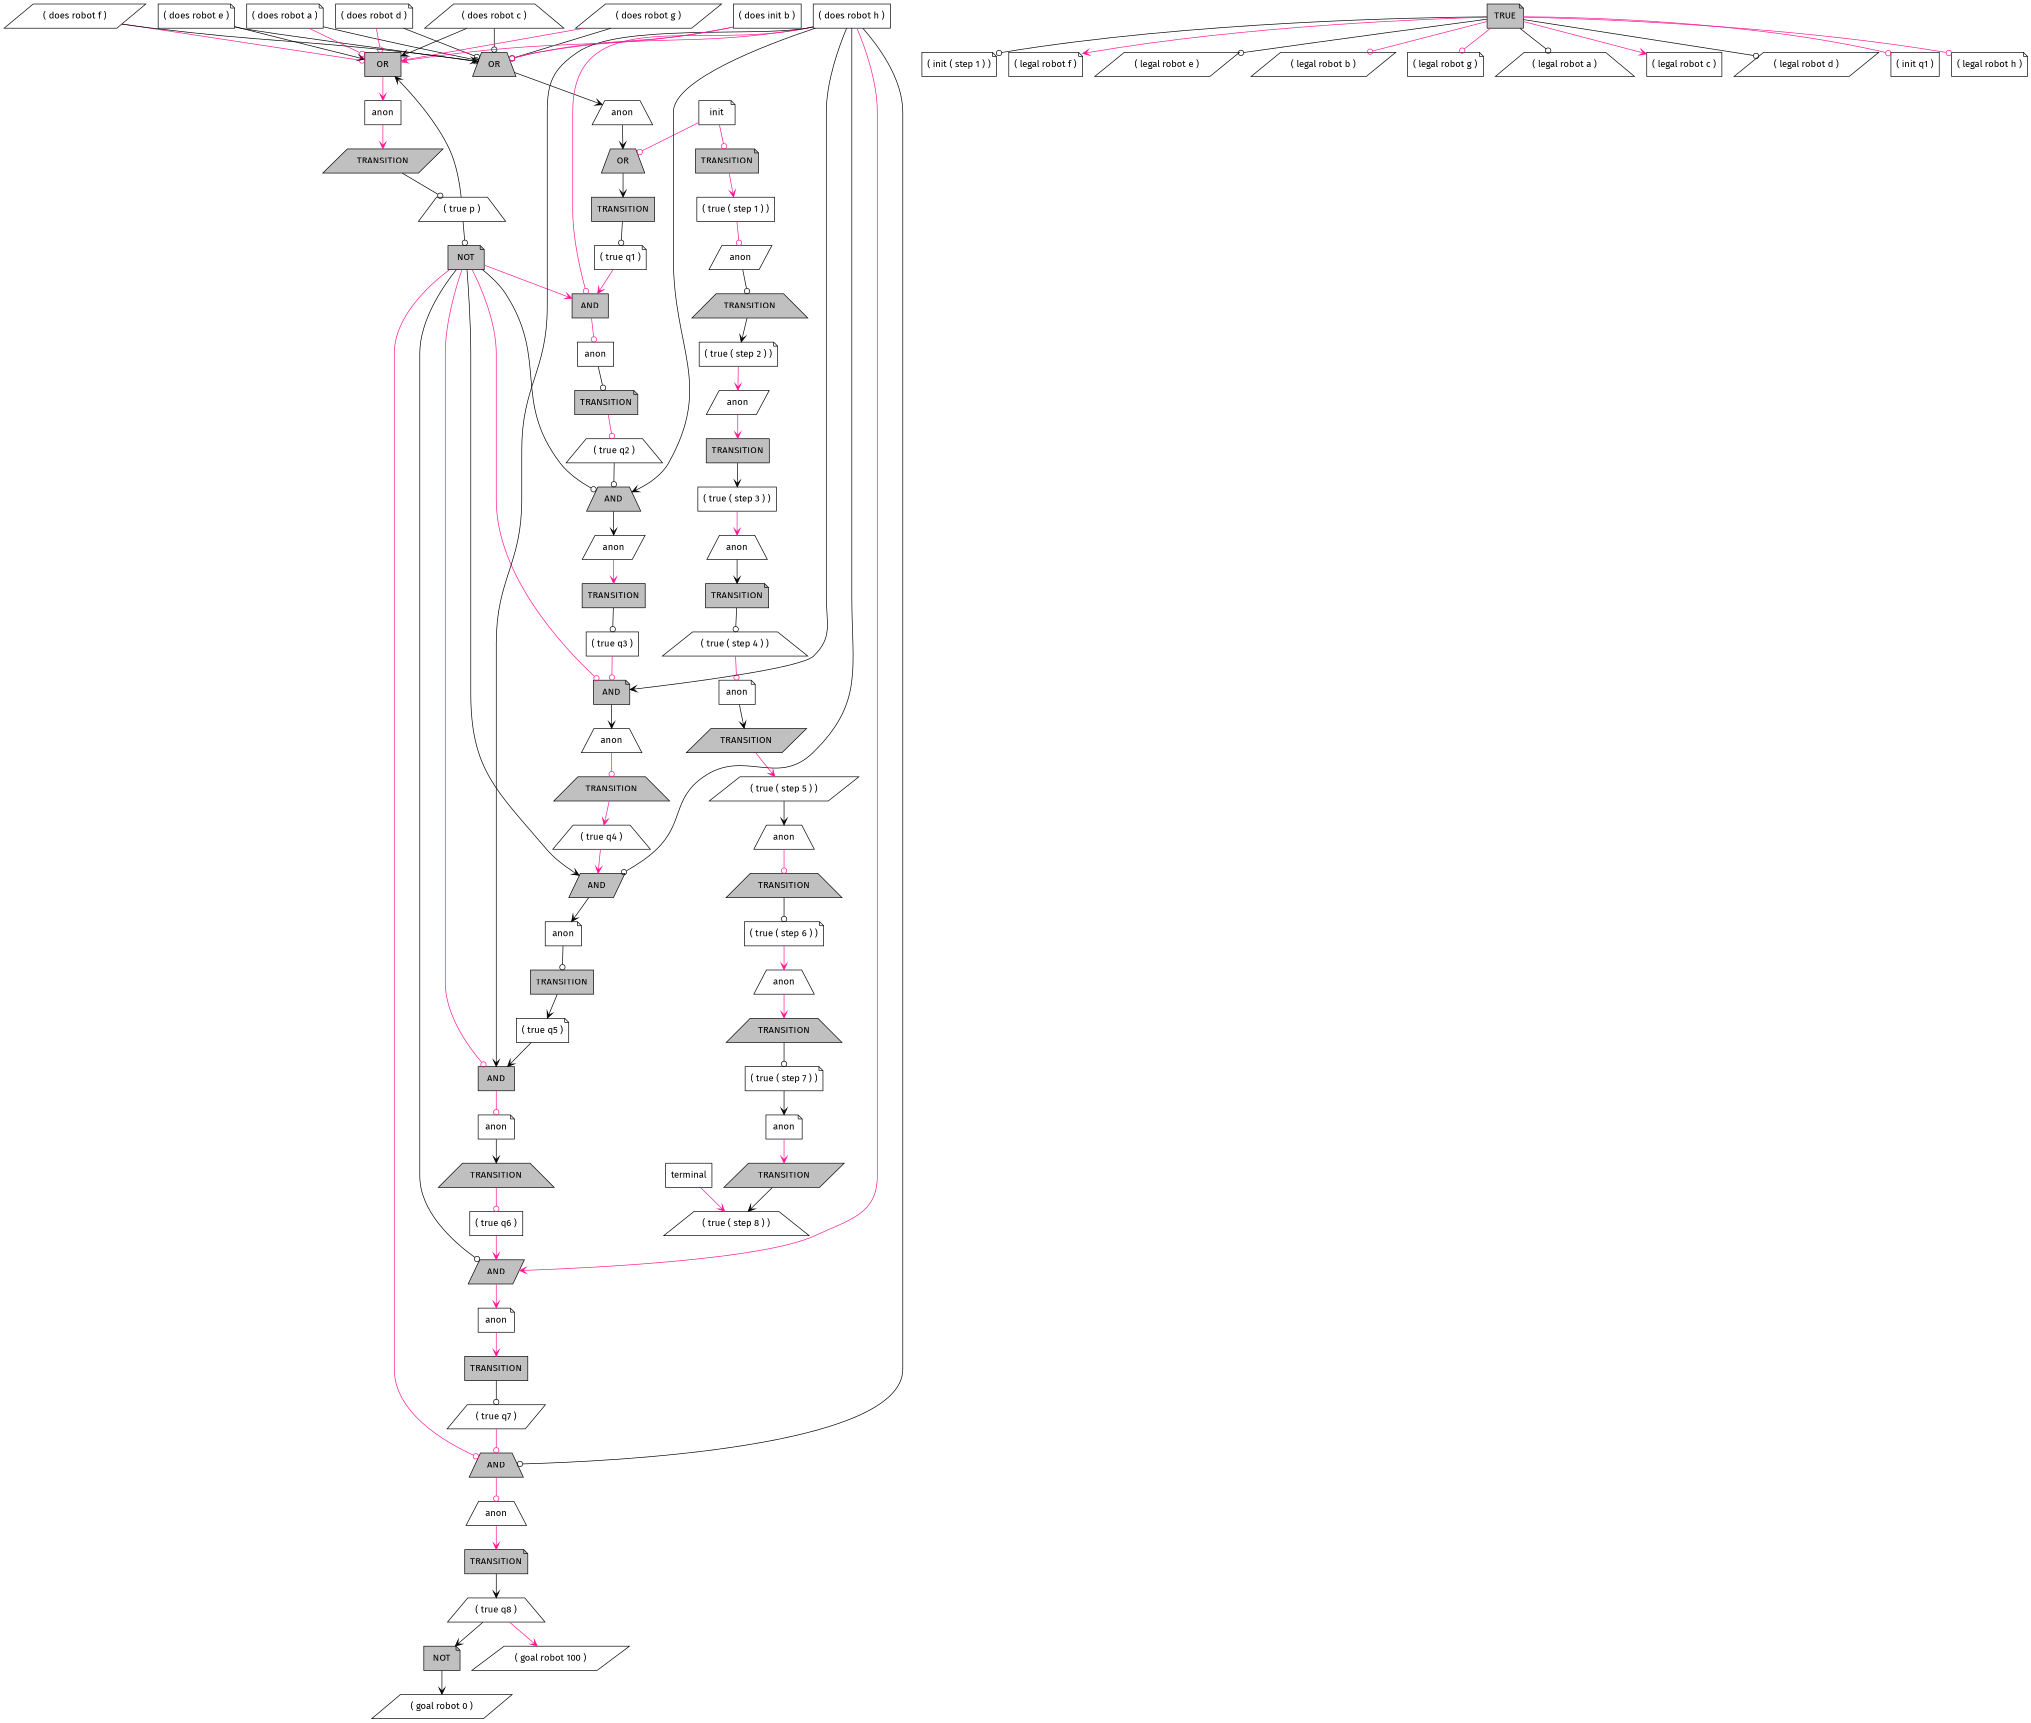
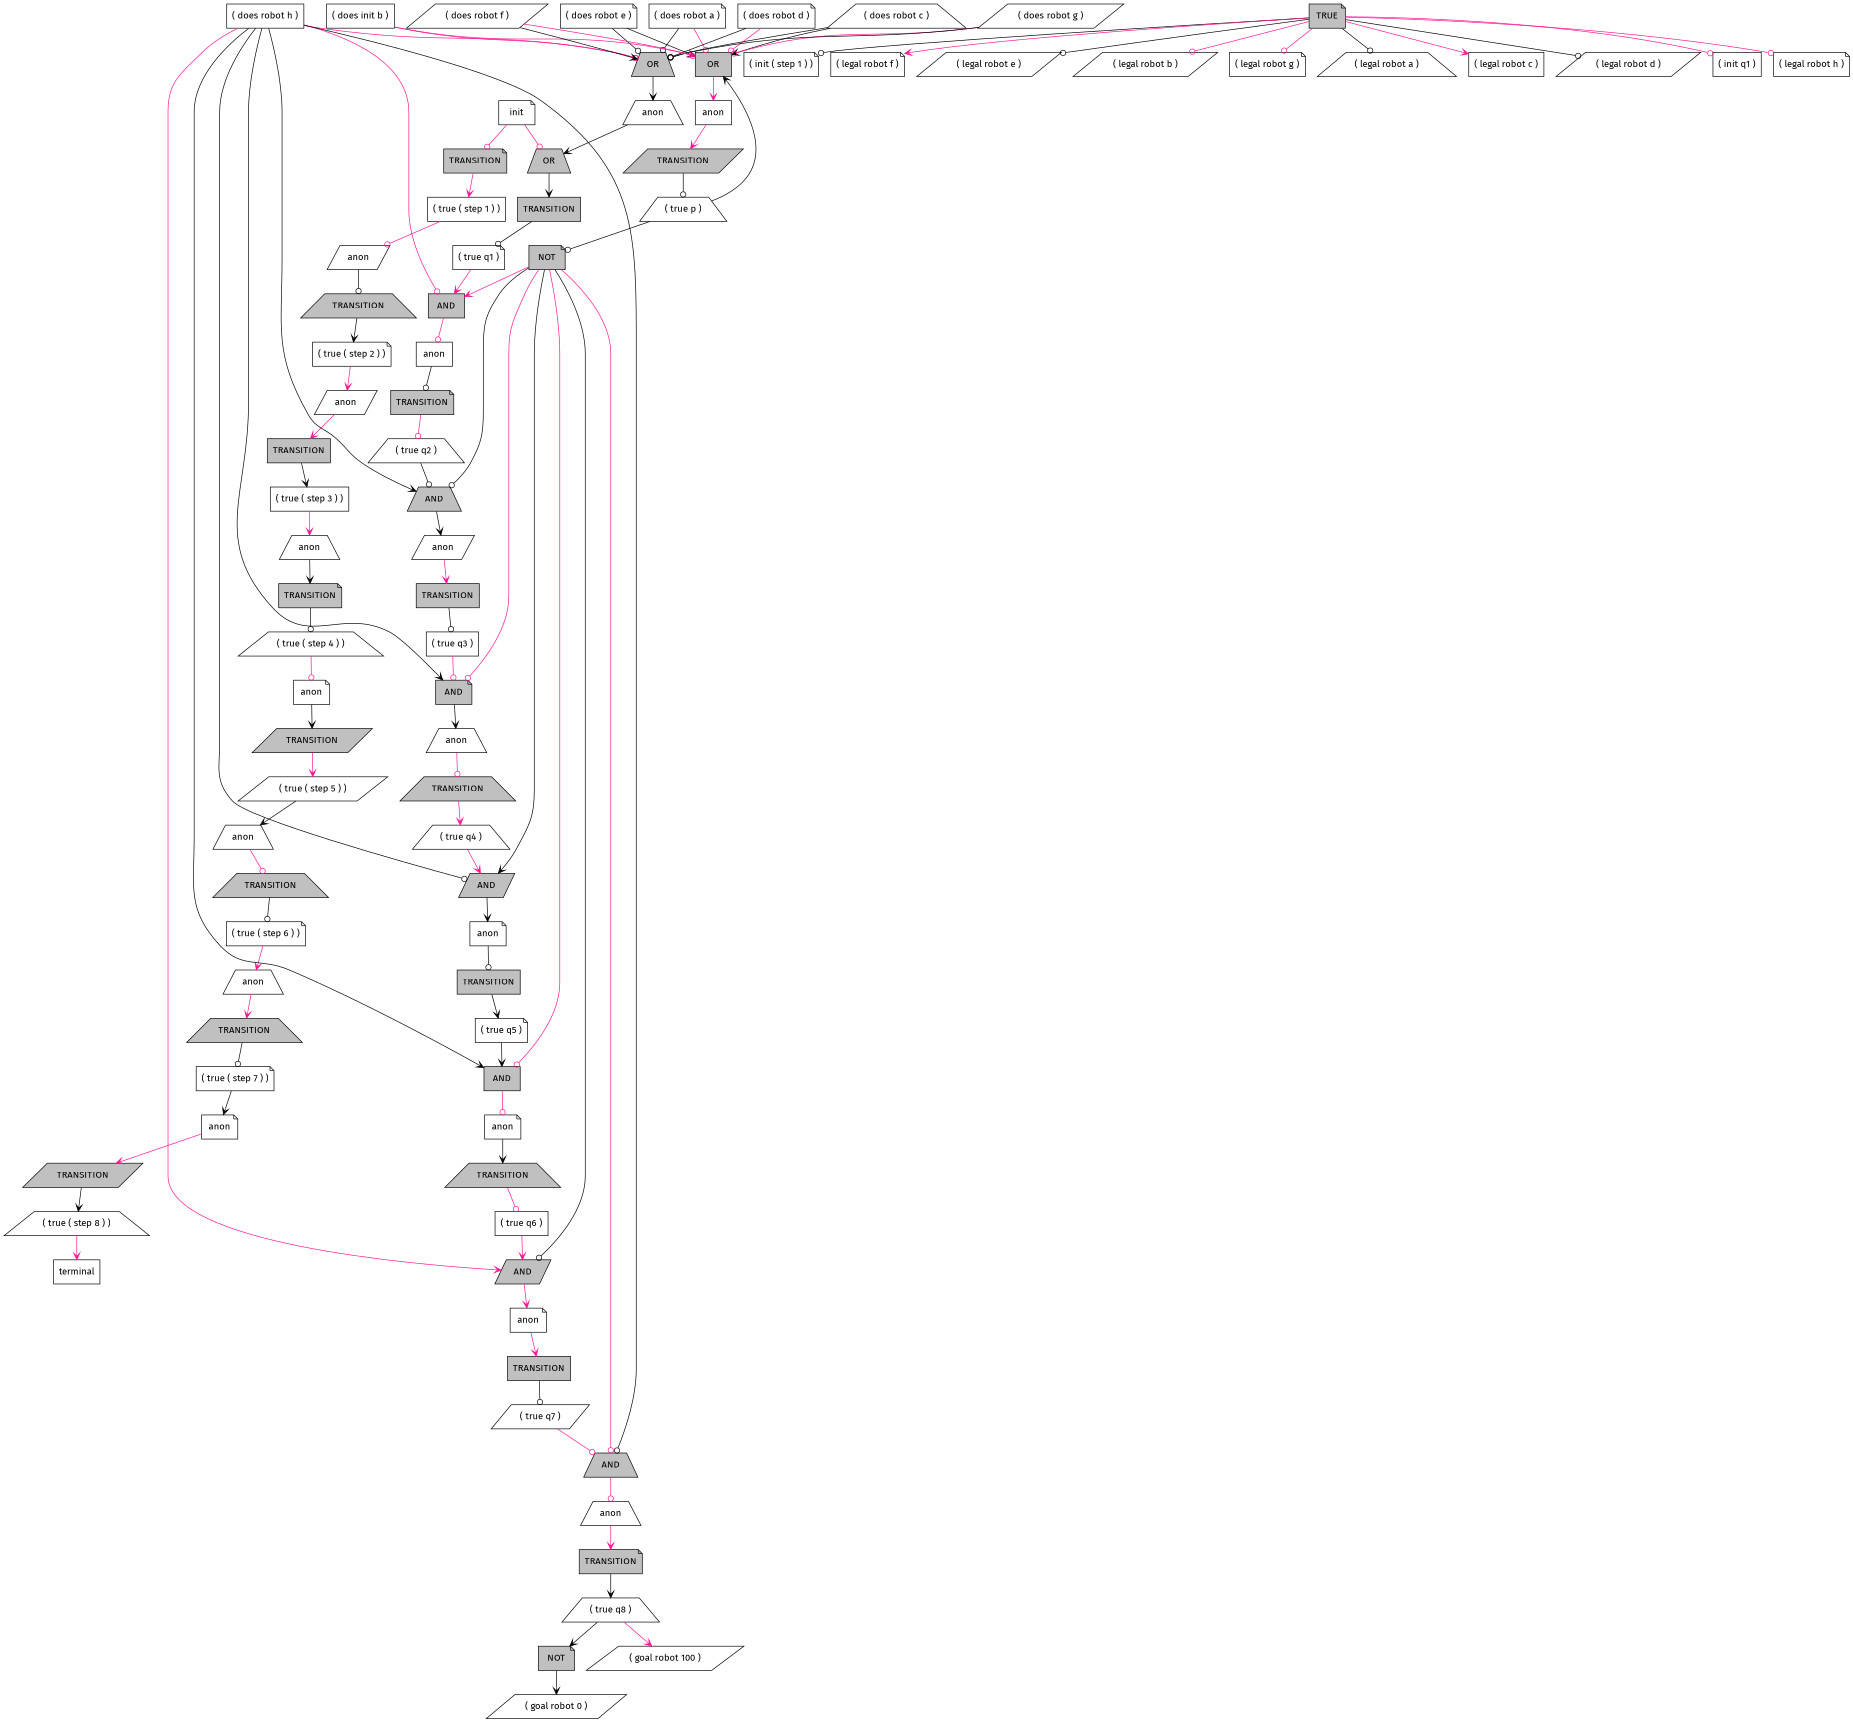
(710, 1197) -> (77, 1244)
